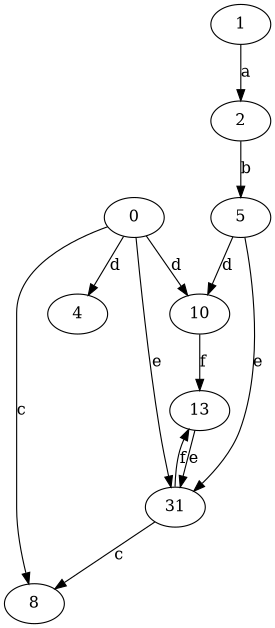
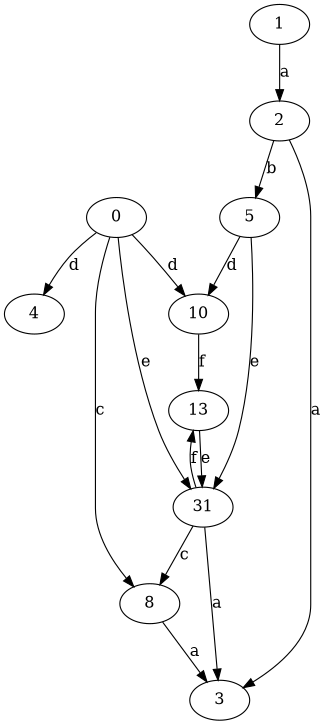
none -> (220, 700)
